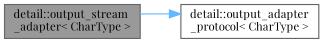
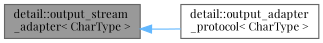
(155, 14) -> (166, 29)
